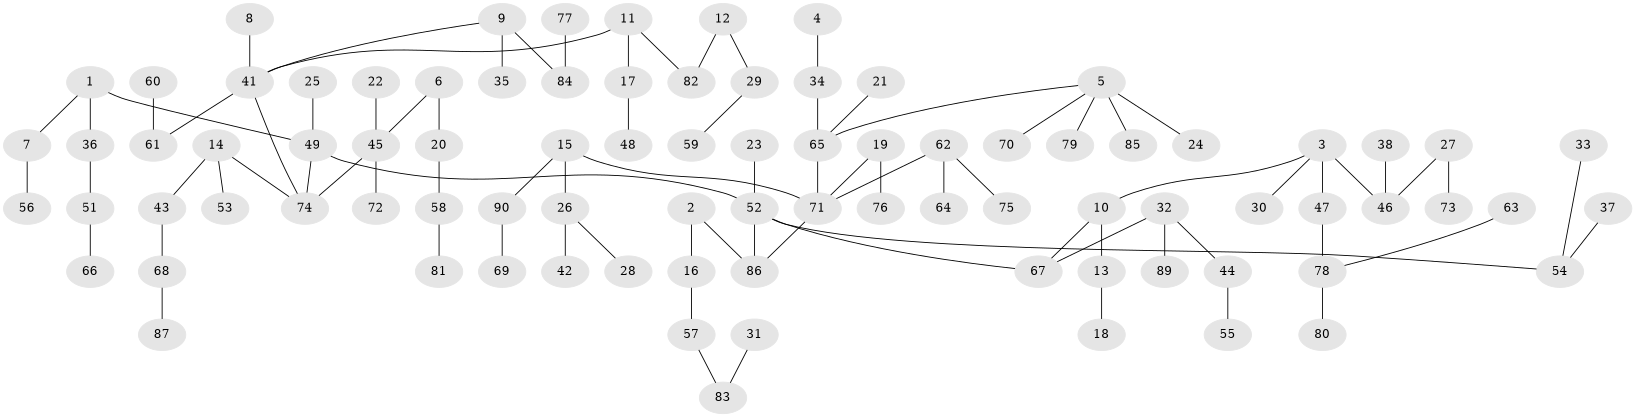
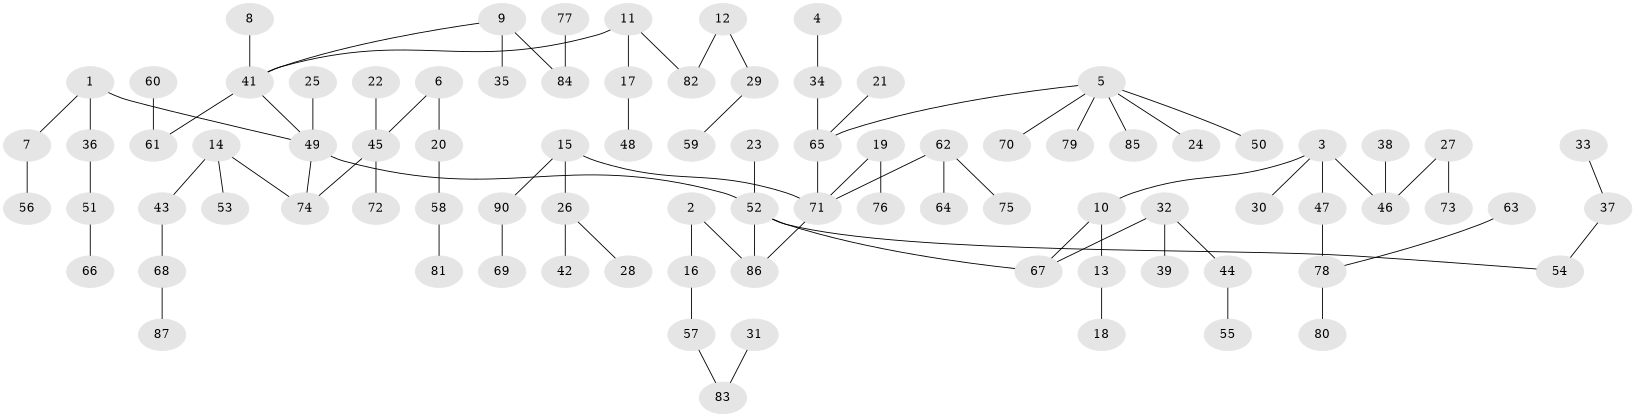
none -> (1259, 145)
(275, 146) -> (281, 114)
(1572, 209) -> (1596, 177)
(1165, 272) -> (1165, 272)
